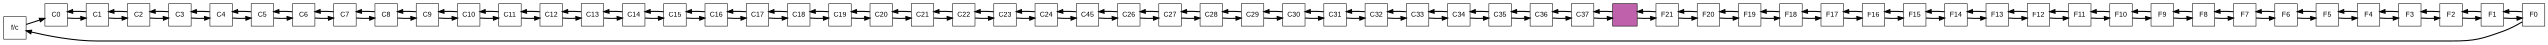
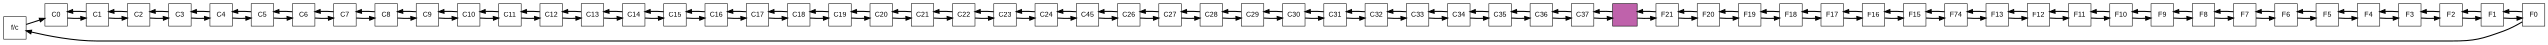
(1956, 15) -> (1956, 15)
